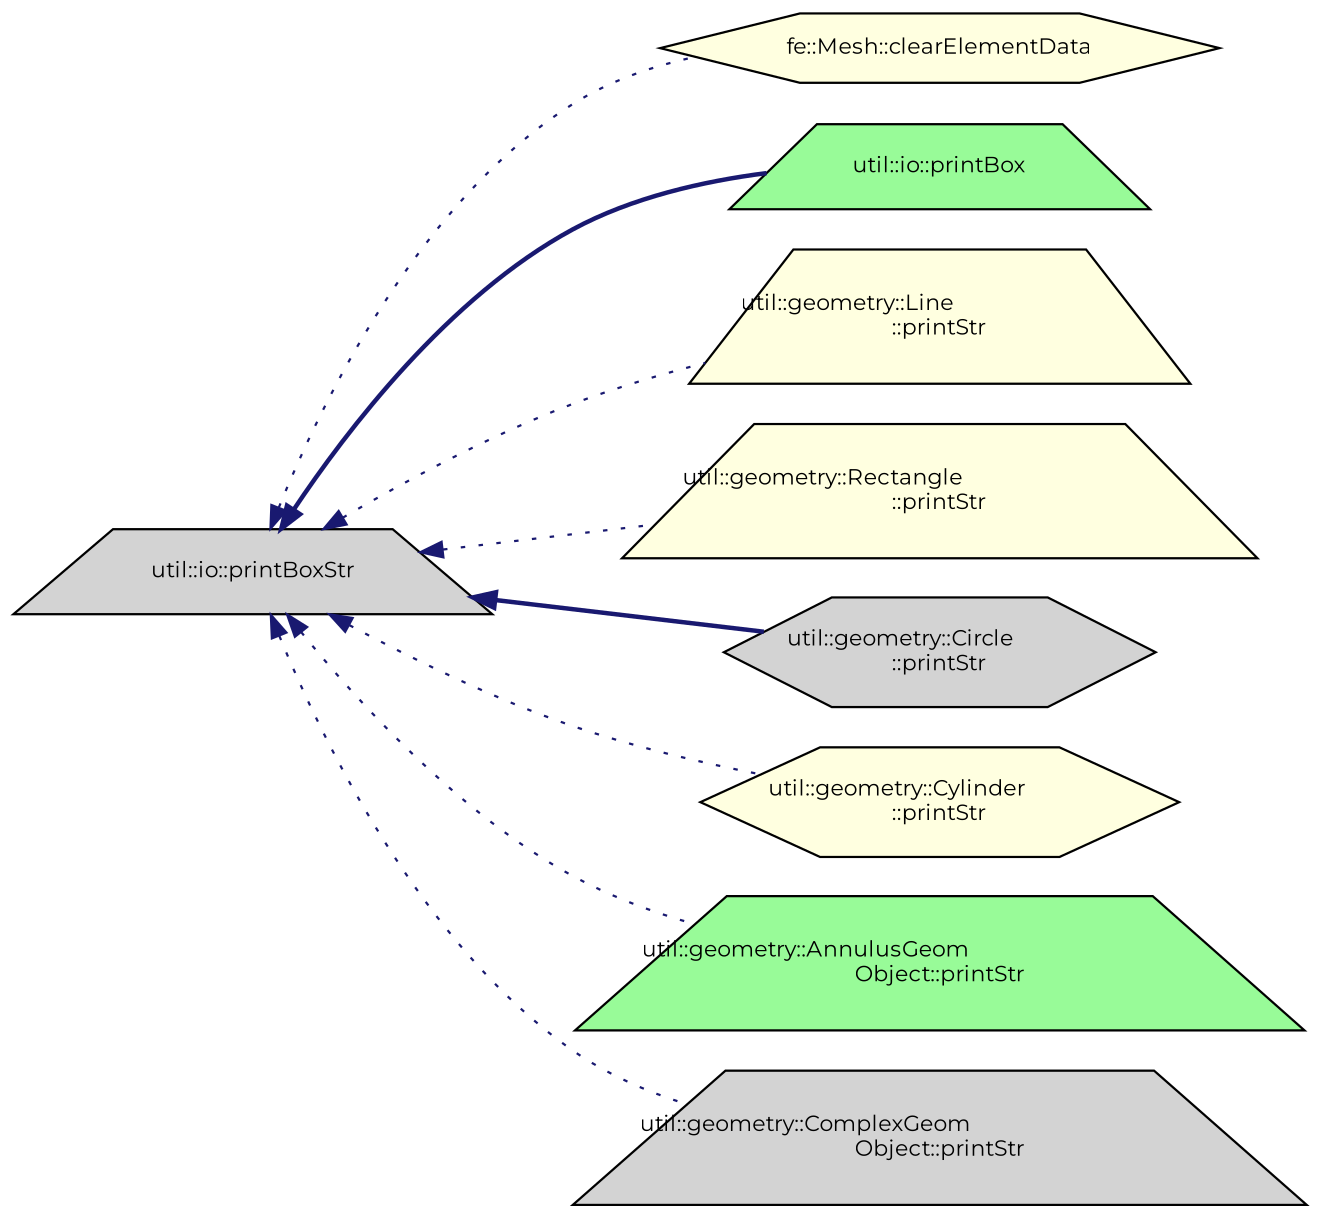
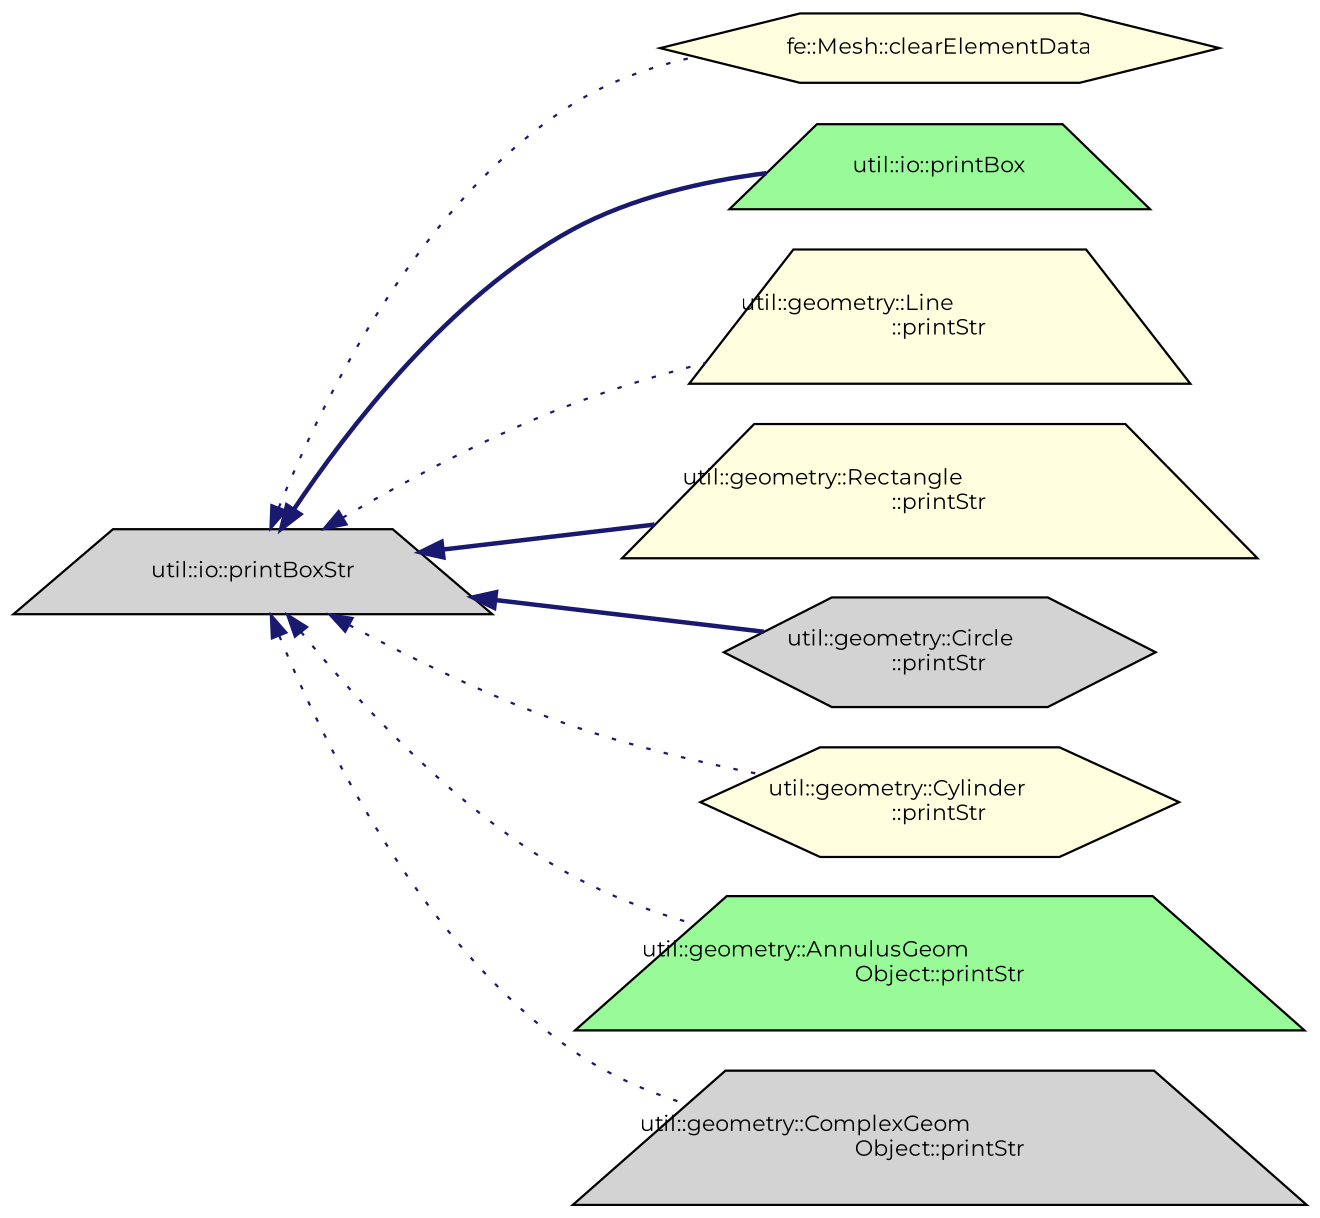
(549, 537) -> (549, 537)
